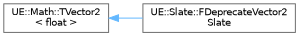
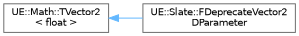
(219, 18) -> (219, 18)
